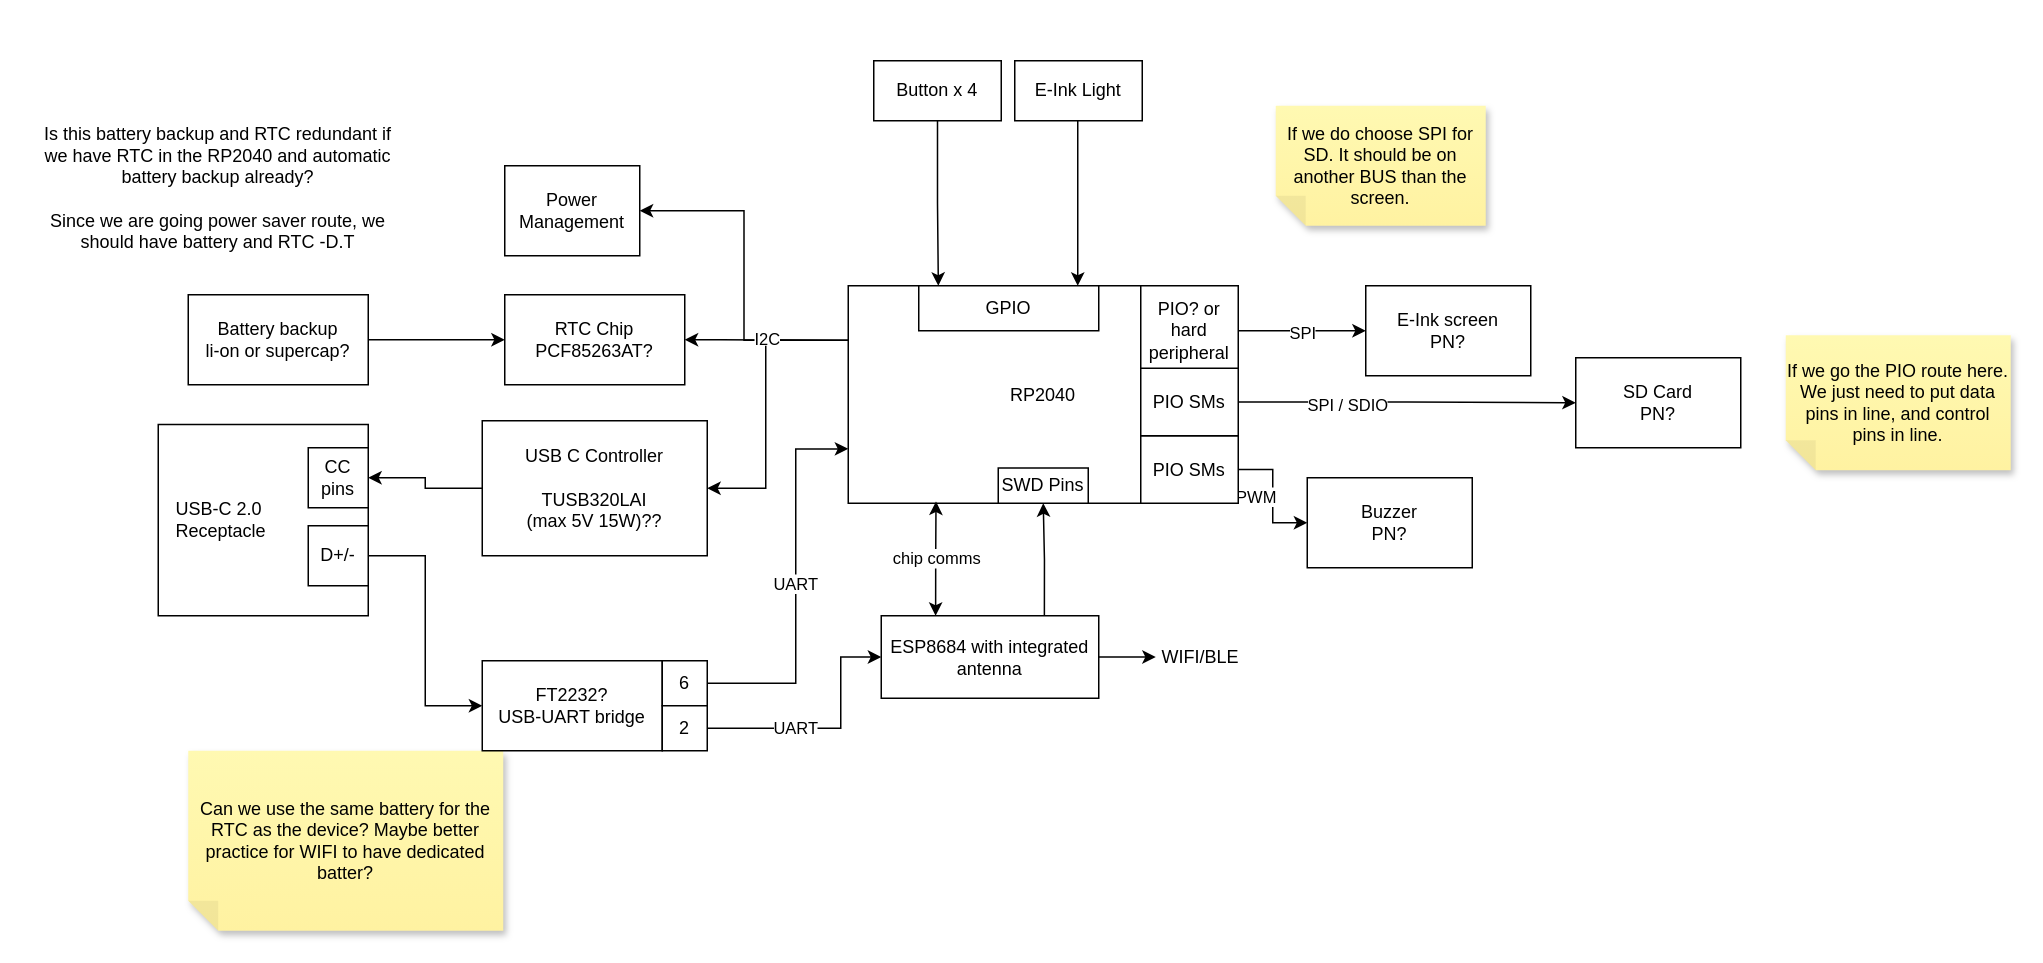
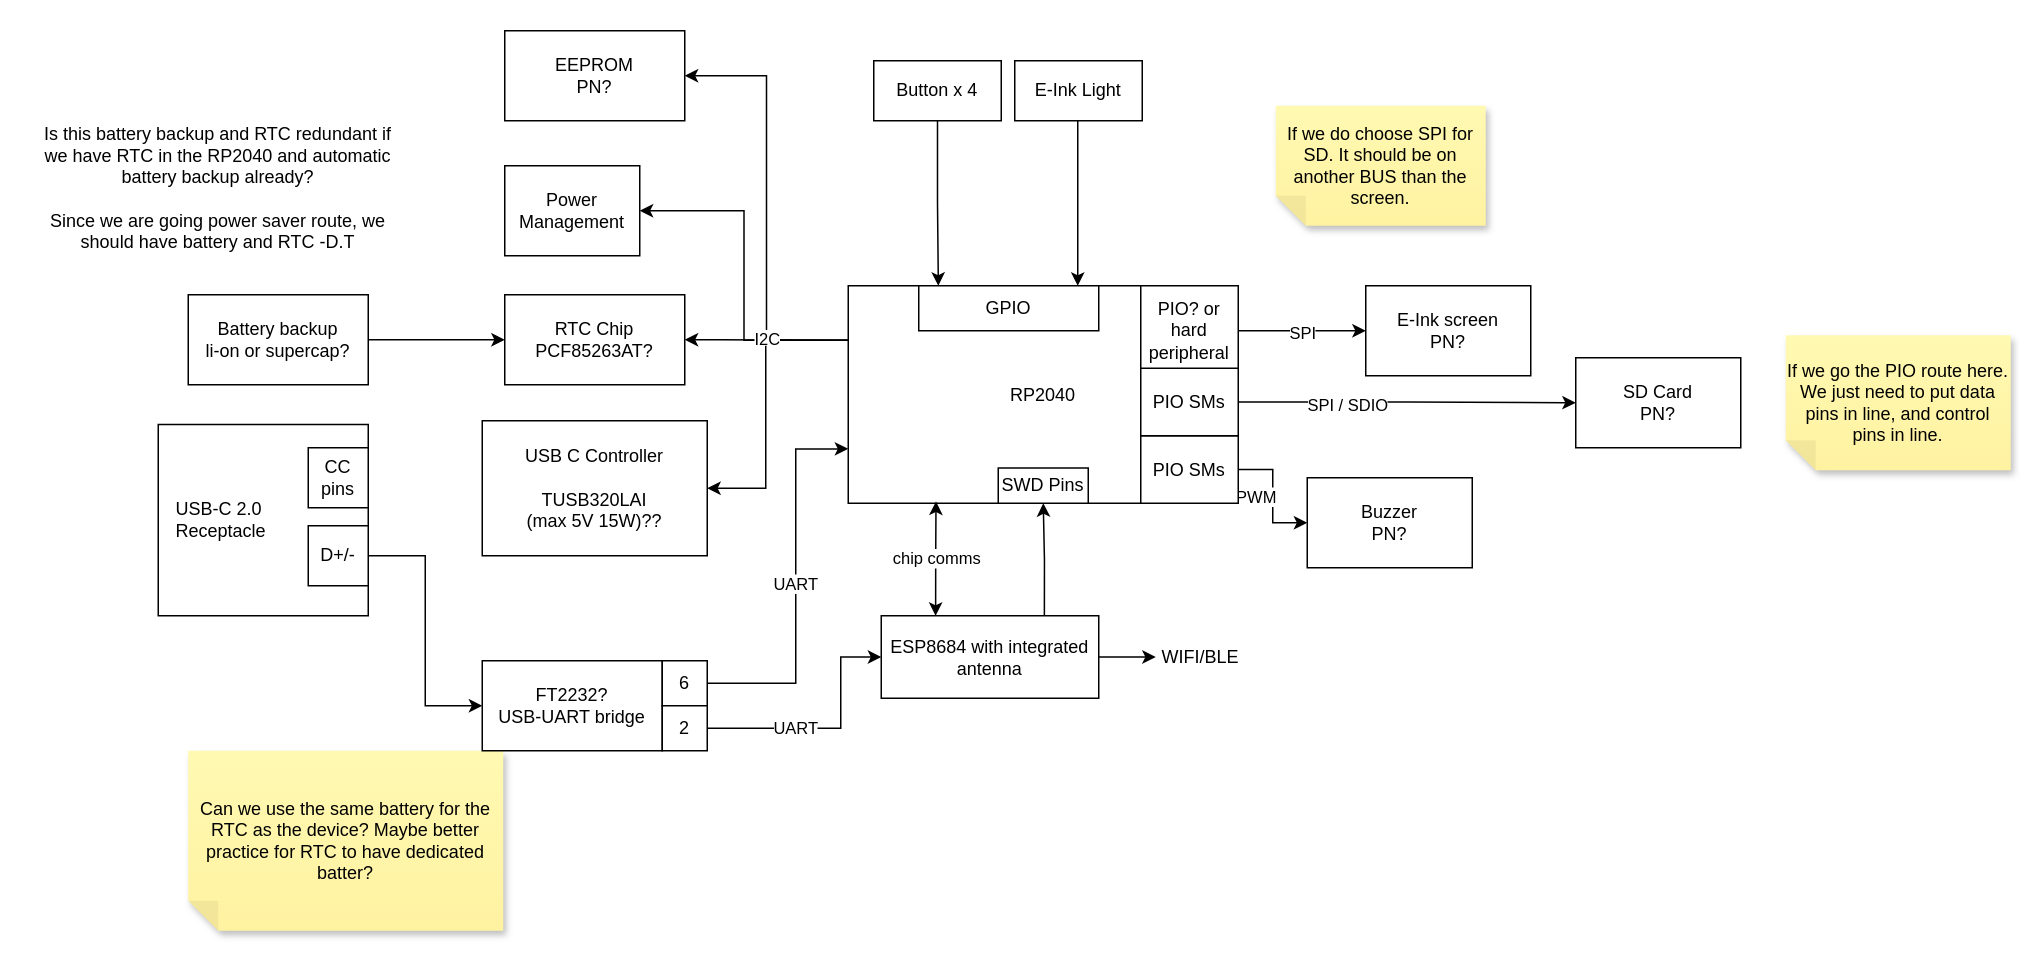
none -> (595, 76)
none -> (767, 168)
(425, 488) -> none
(346, 841) -> (346, 841)
